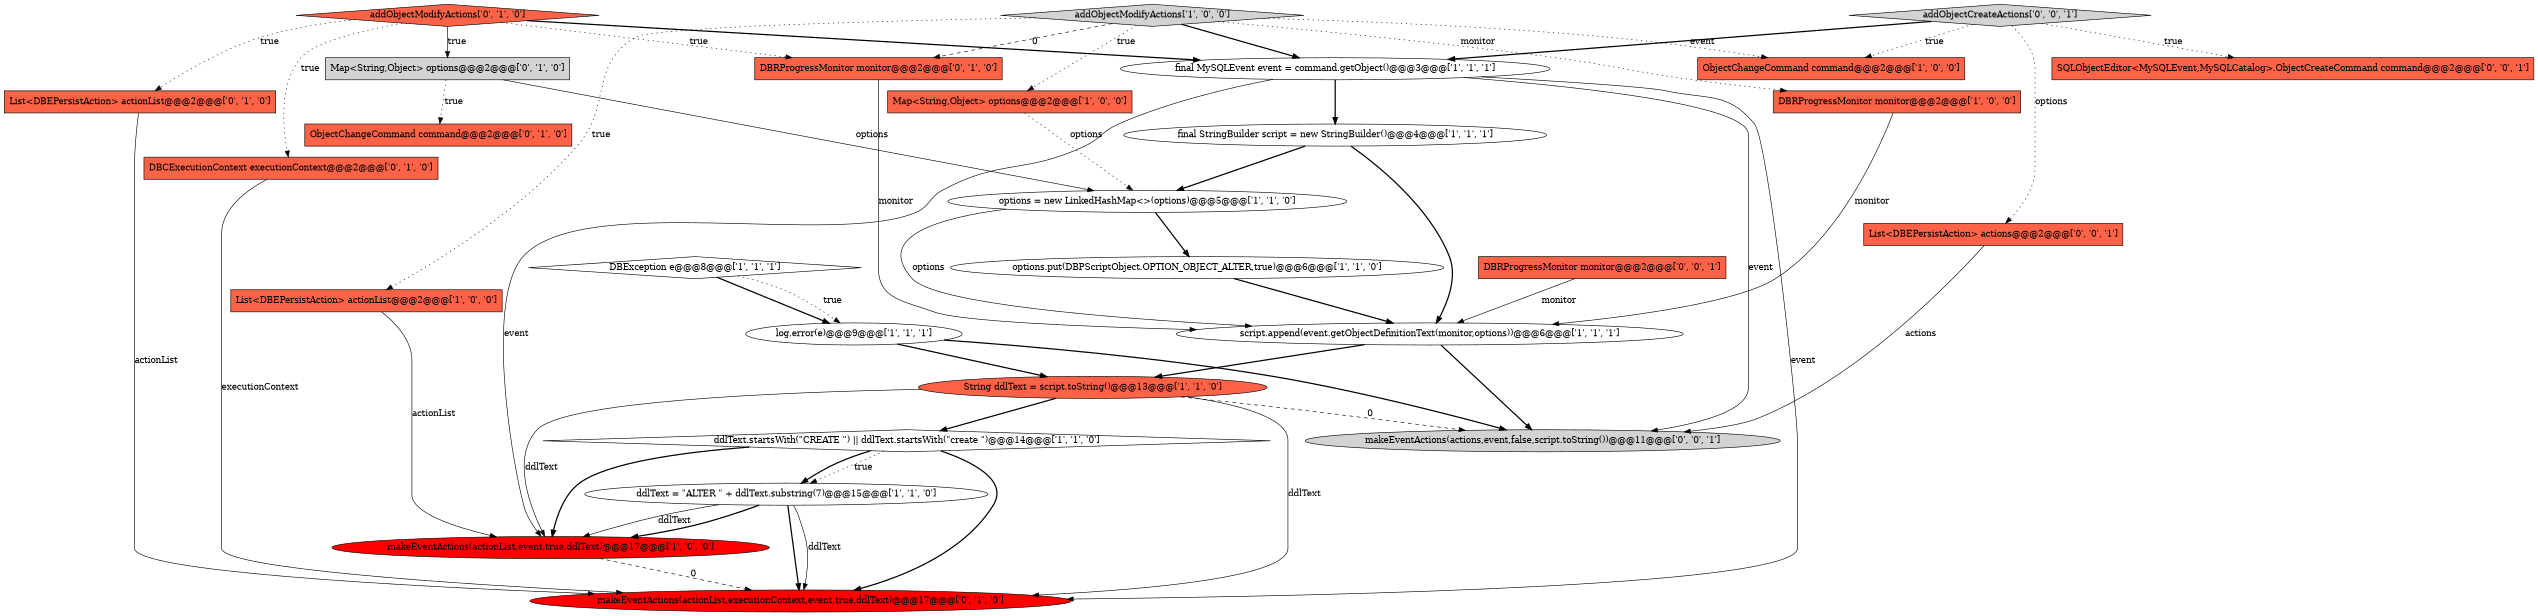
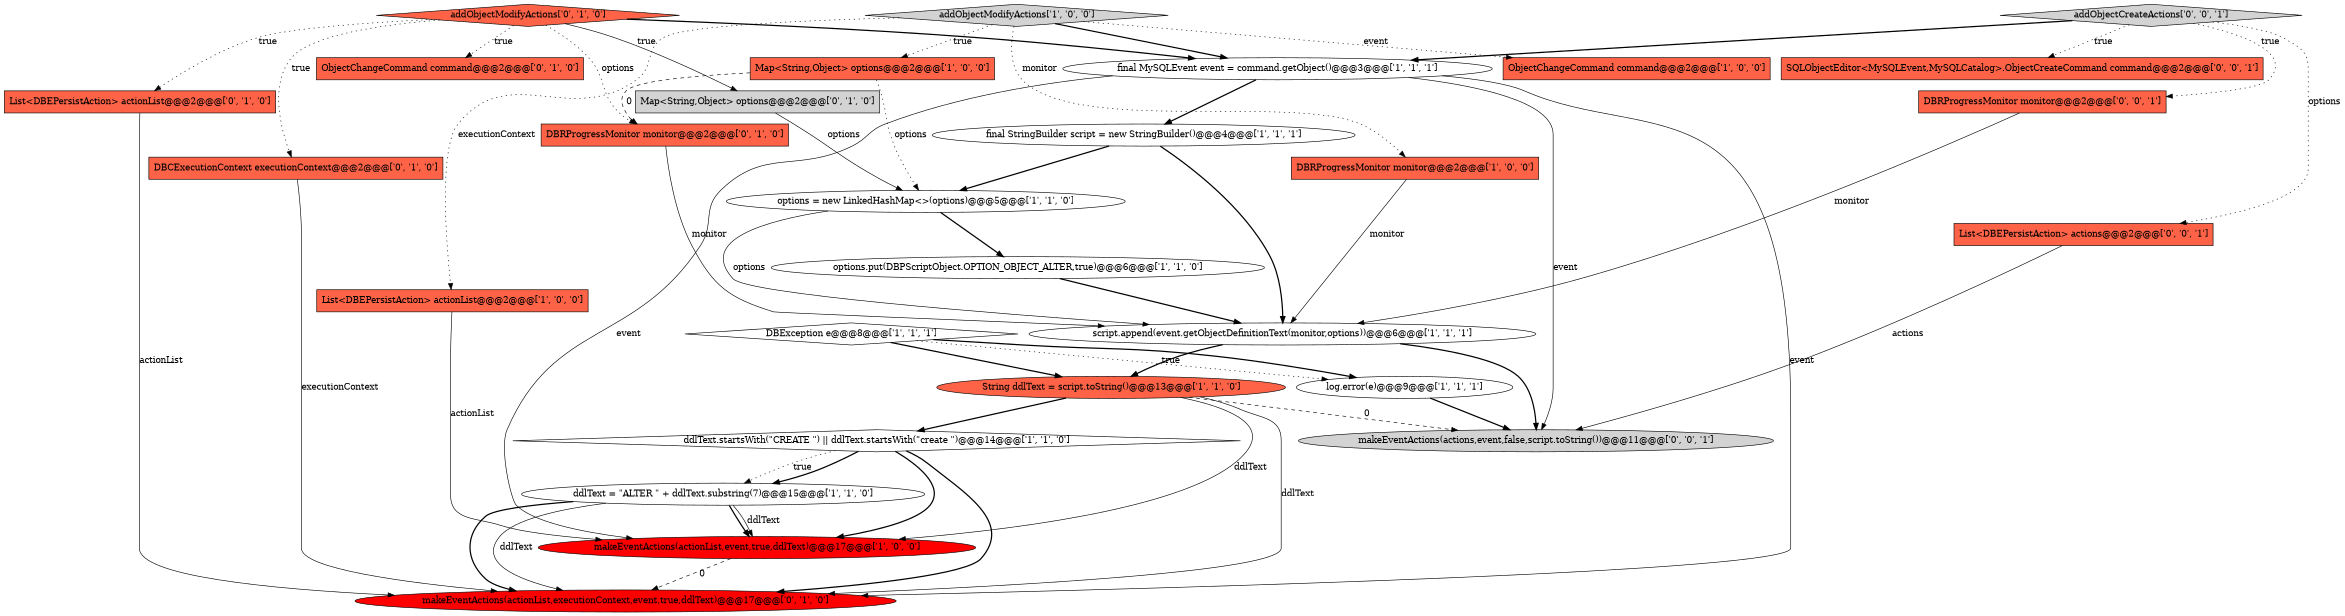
(1026, 40) -> (670, 79)
(1922, 40) -> (2272, 74)
(699, 42) -> (618, 69)
(443, 99) -> (492, 40)
(601, 135) -> (497, 135)
(969, 360) -> (973, 359)
